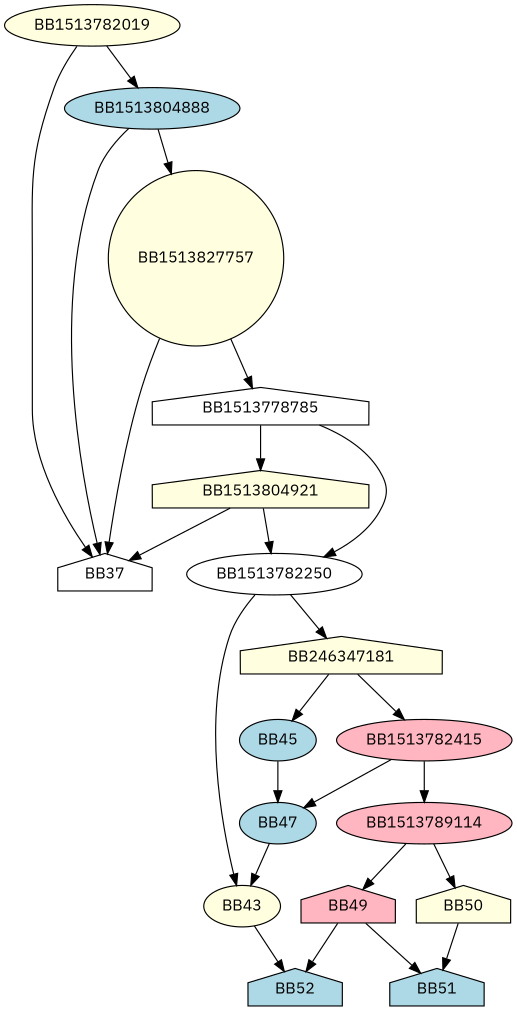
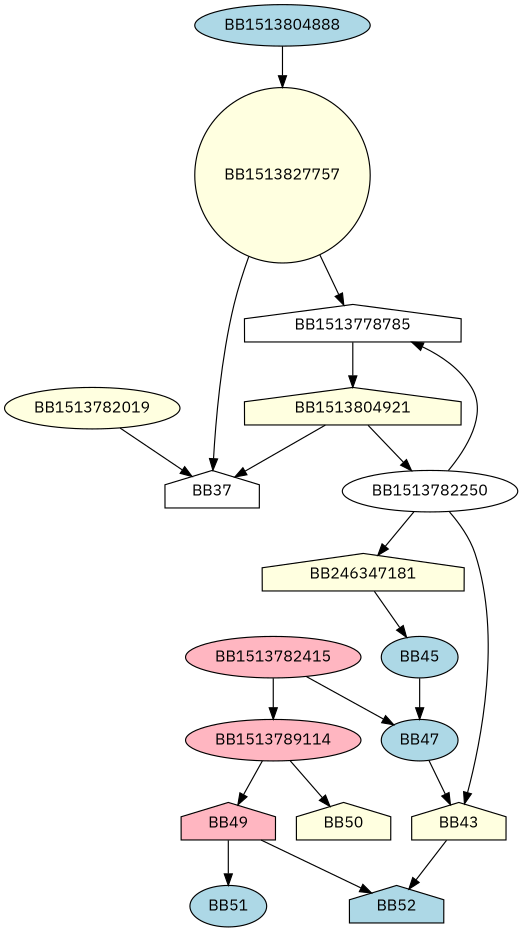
(119, 62) -> none
(72, 330) -> none
(385, 484) -> (476, 400)
(377, 693) -> none
(242, 906) -> (459, 823)
(452, 941) -> none
(437, 989) -> (228, 906)
